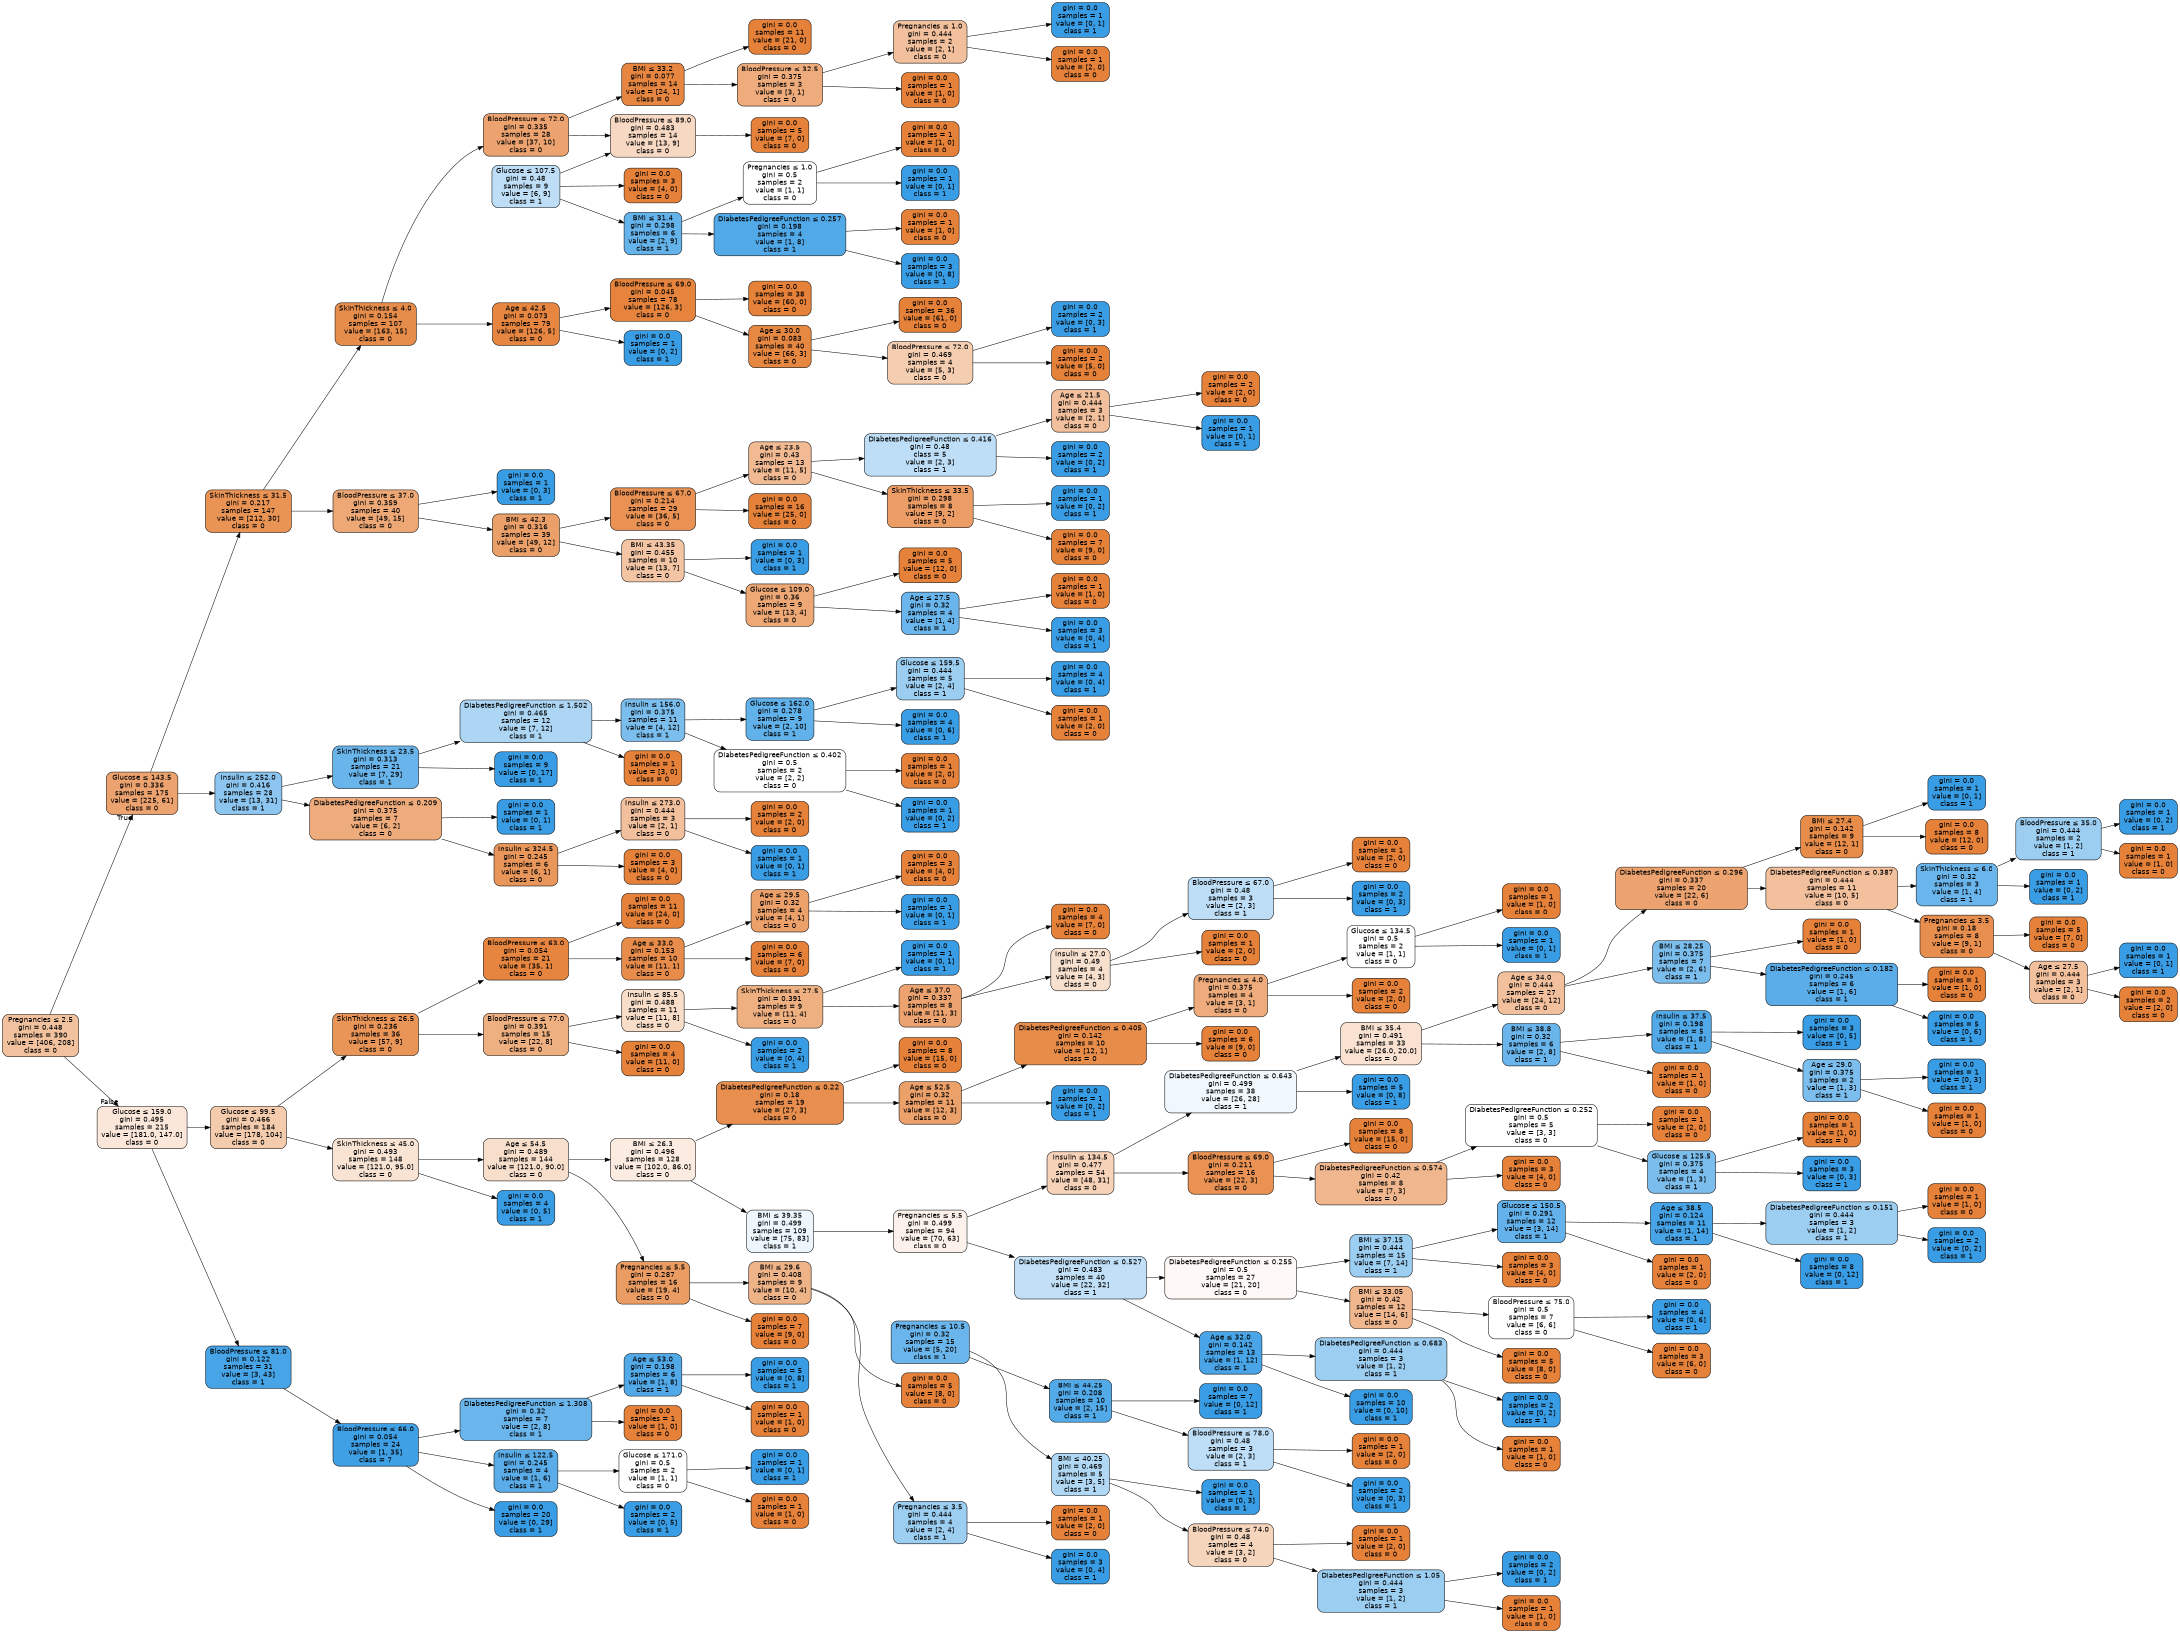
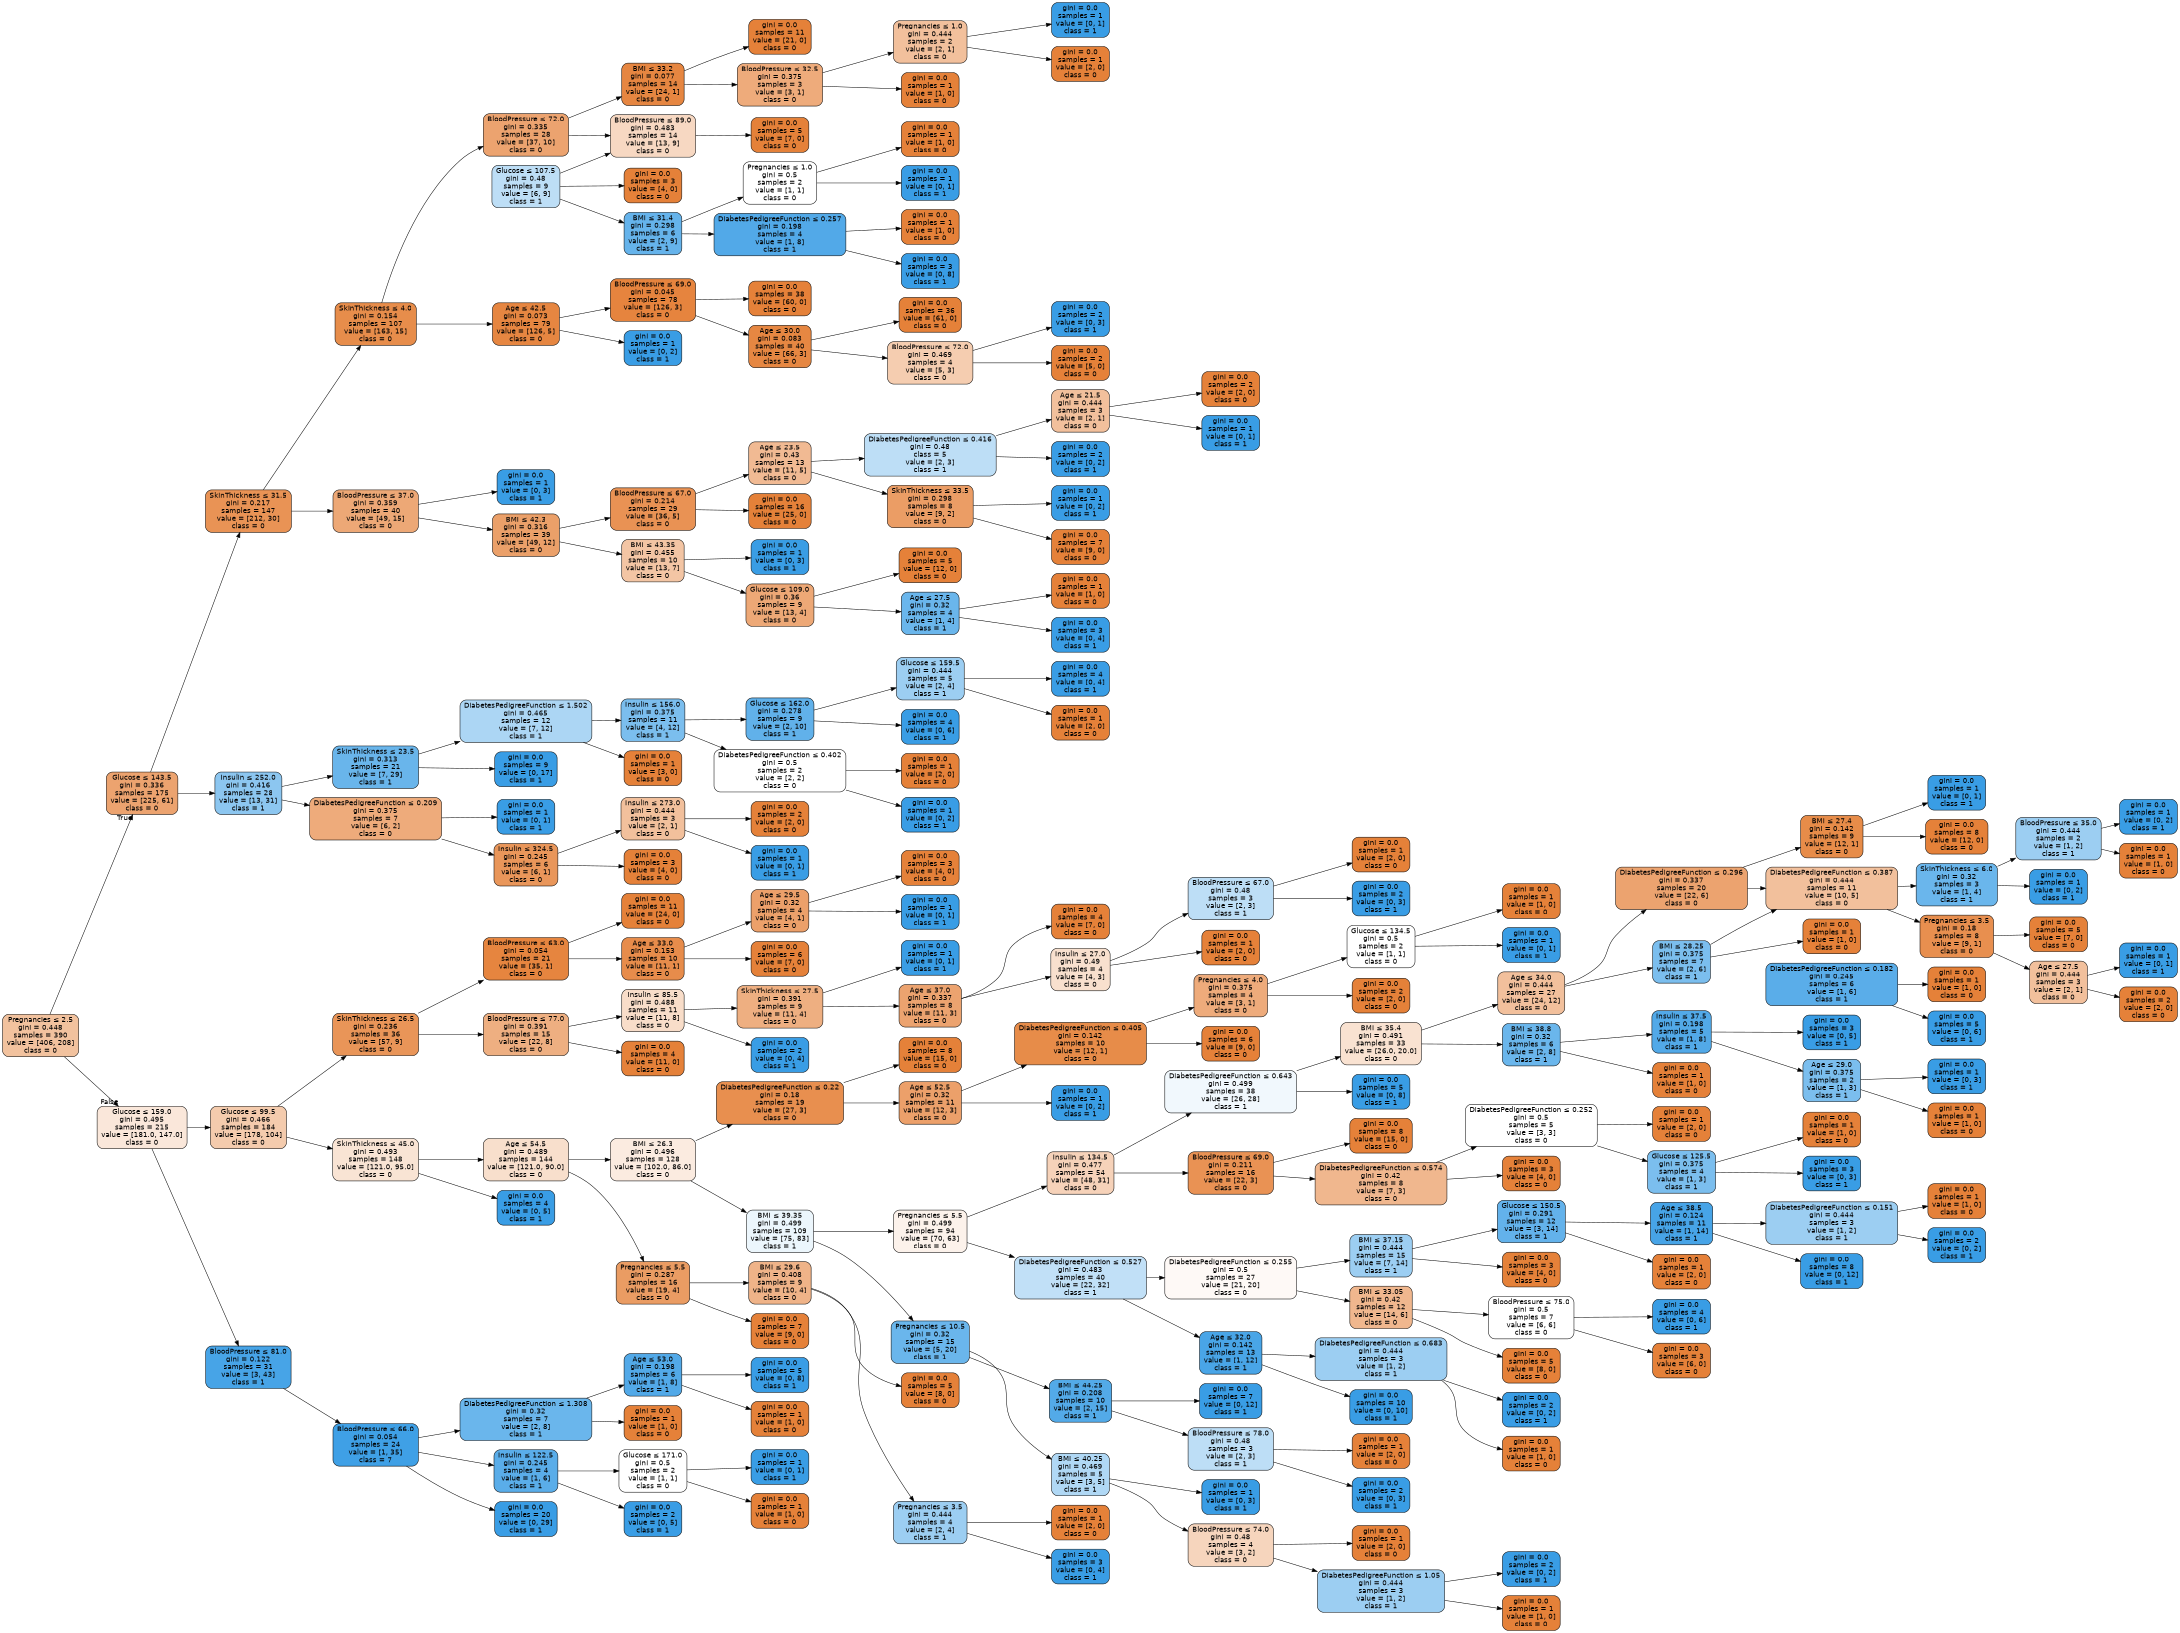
(1736, 970) -> (1741, 927)
none -> (867, 1273)
